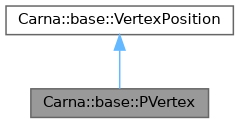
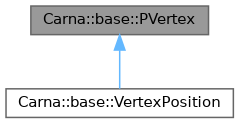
(120, 69) -> (120, 69)
